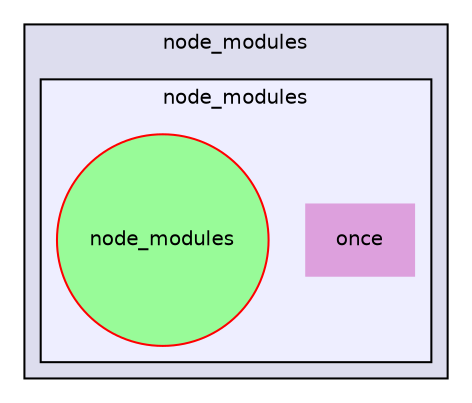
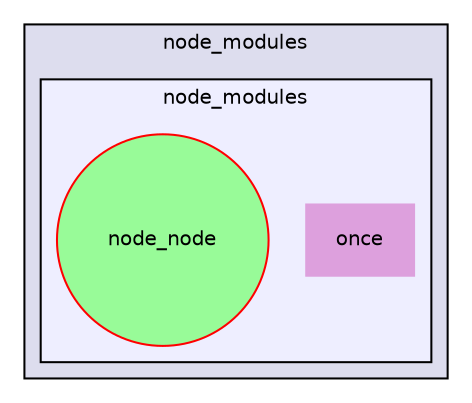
(163, 240) -> (163, 240)
